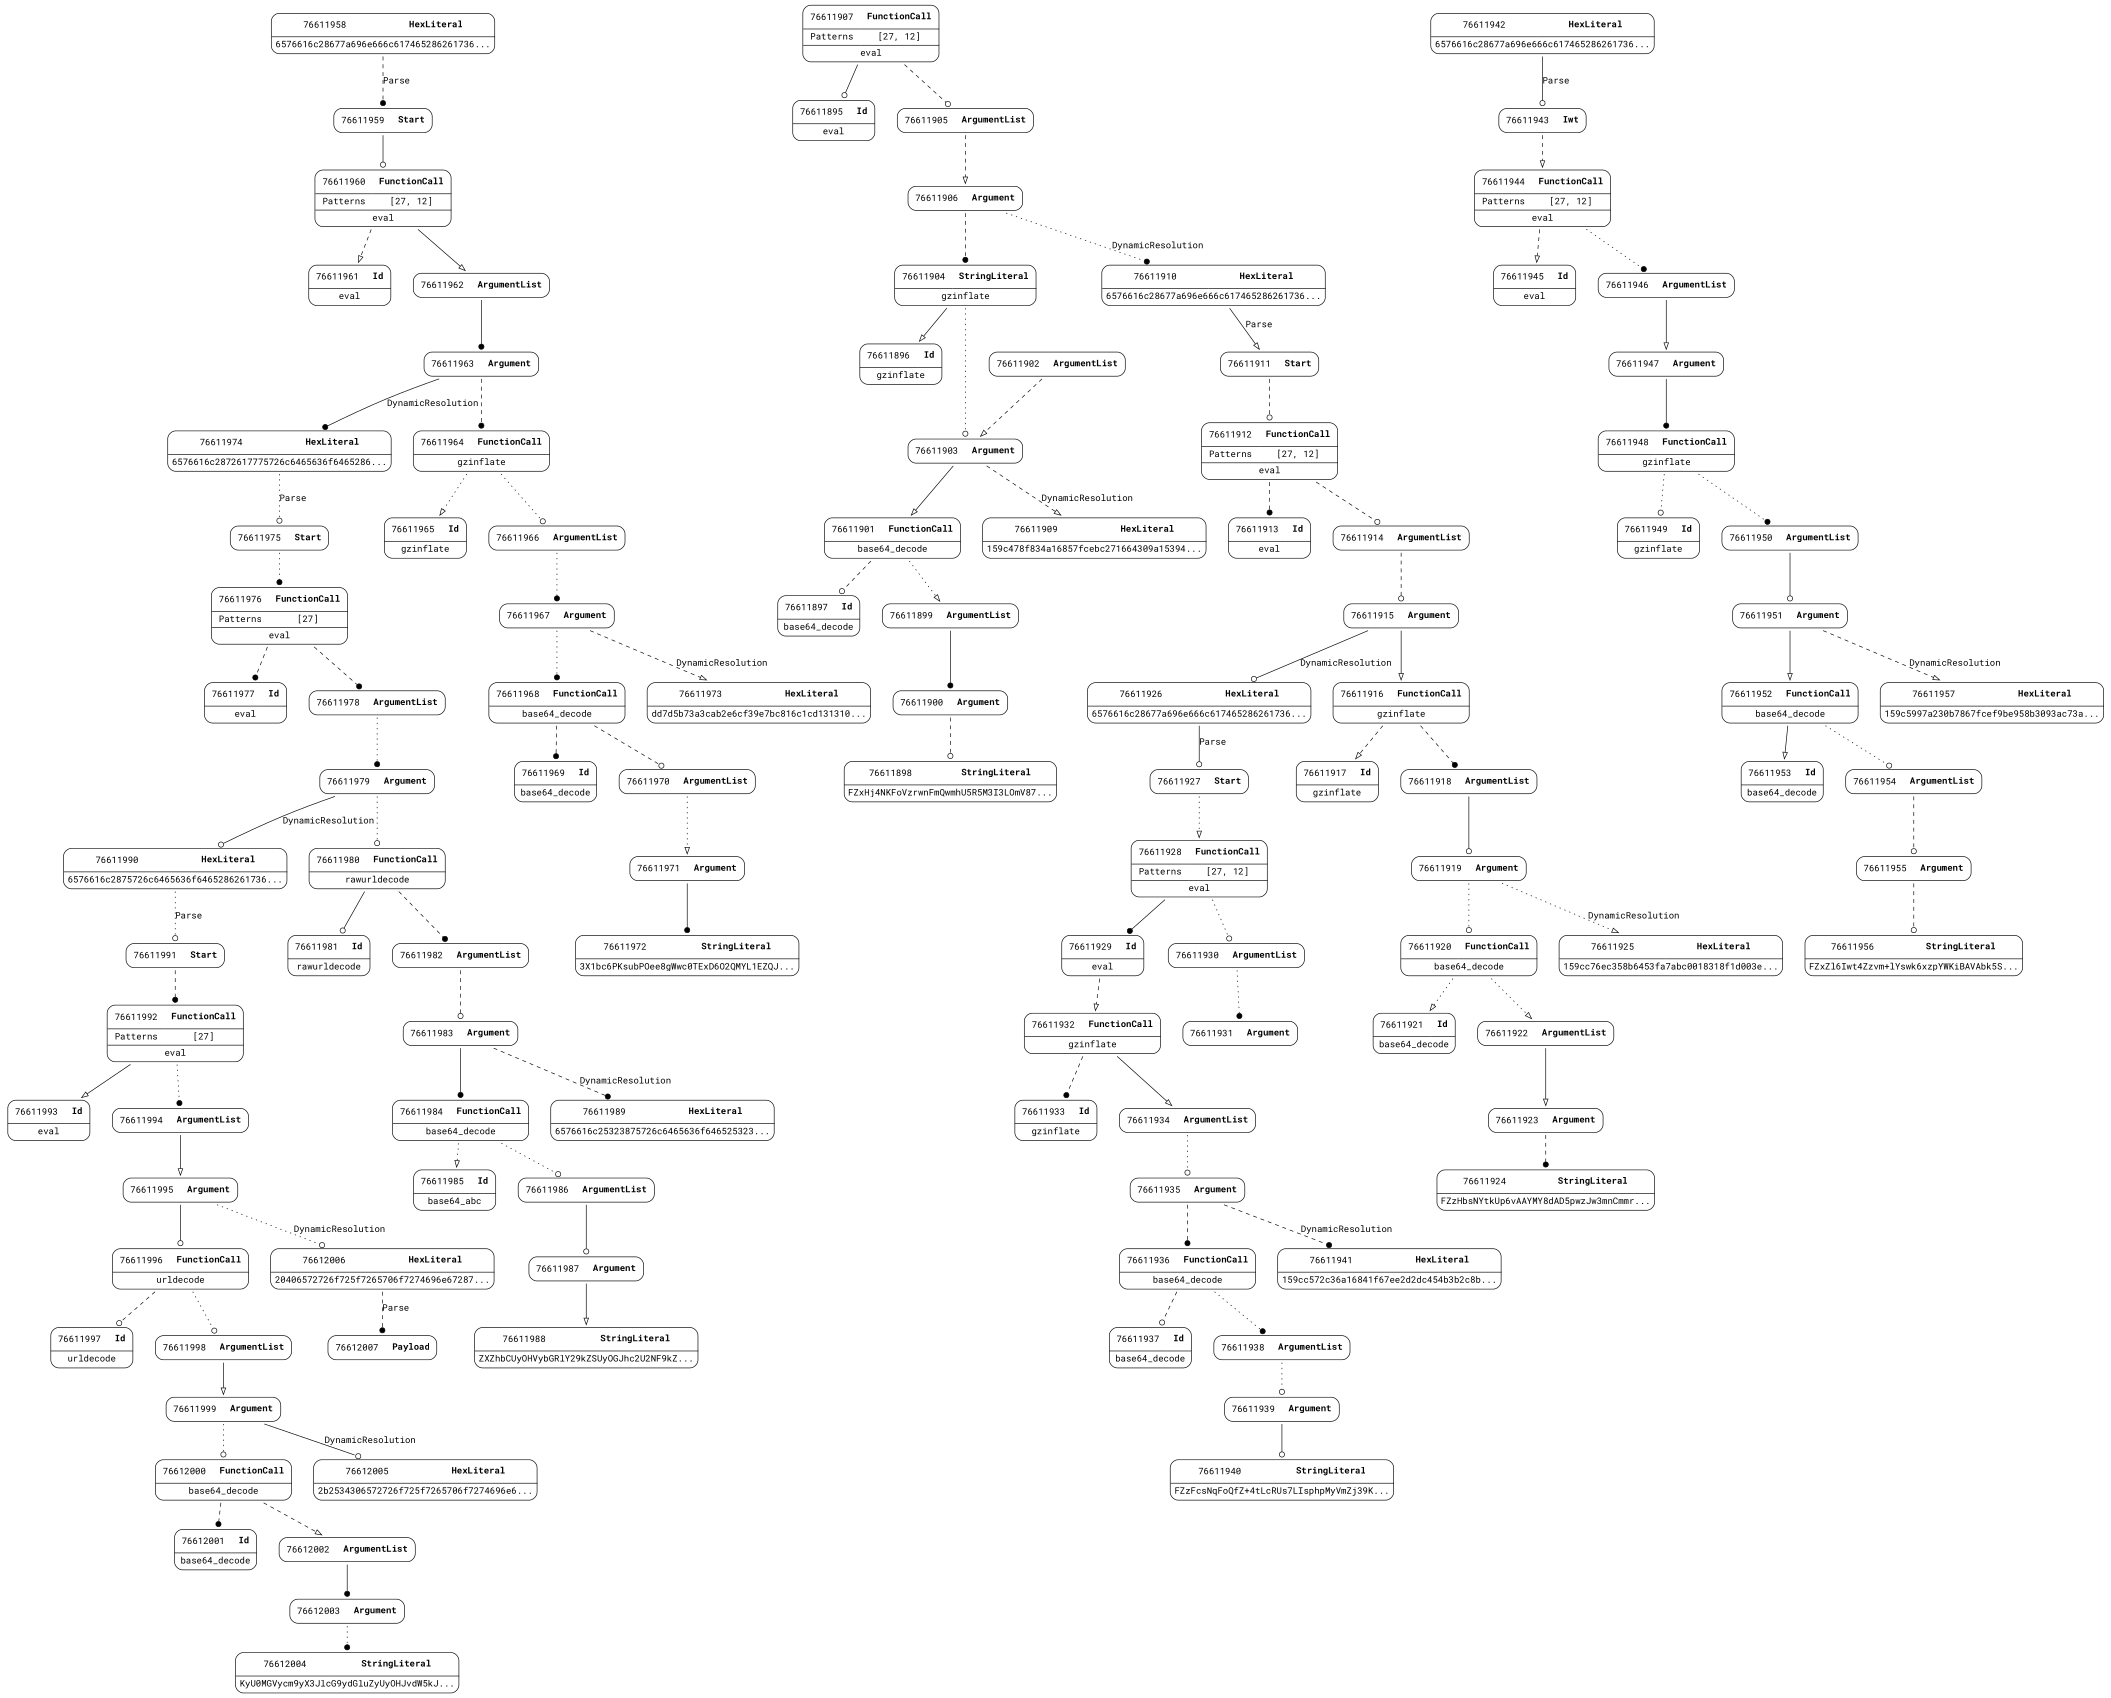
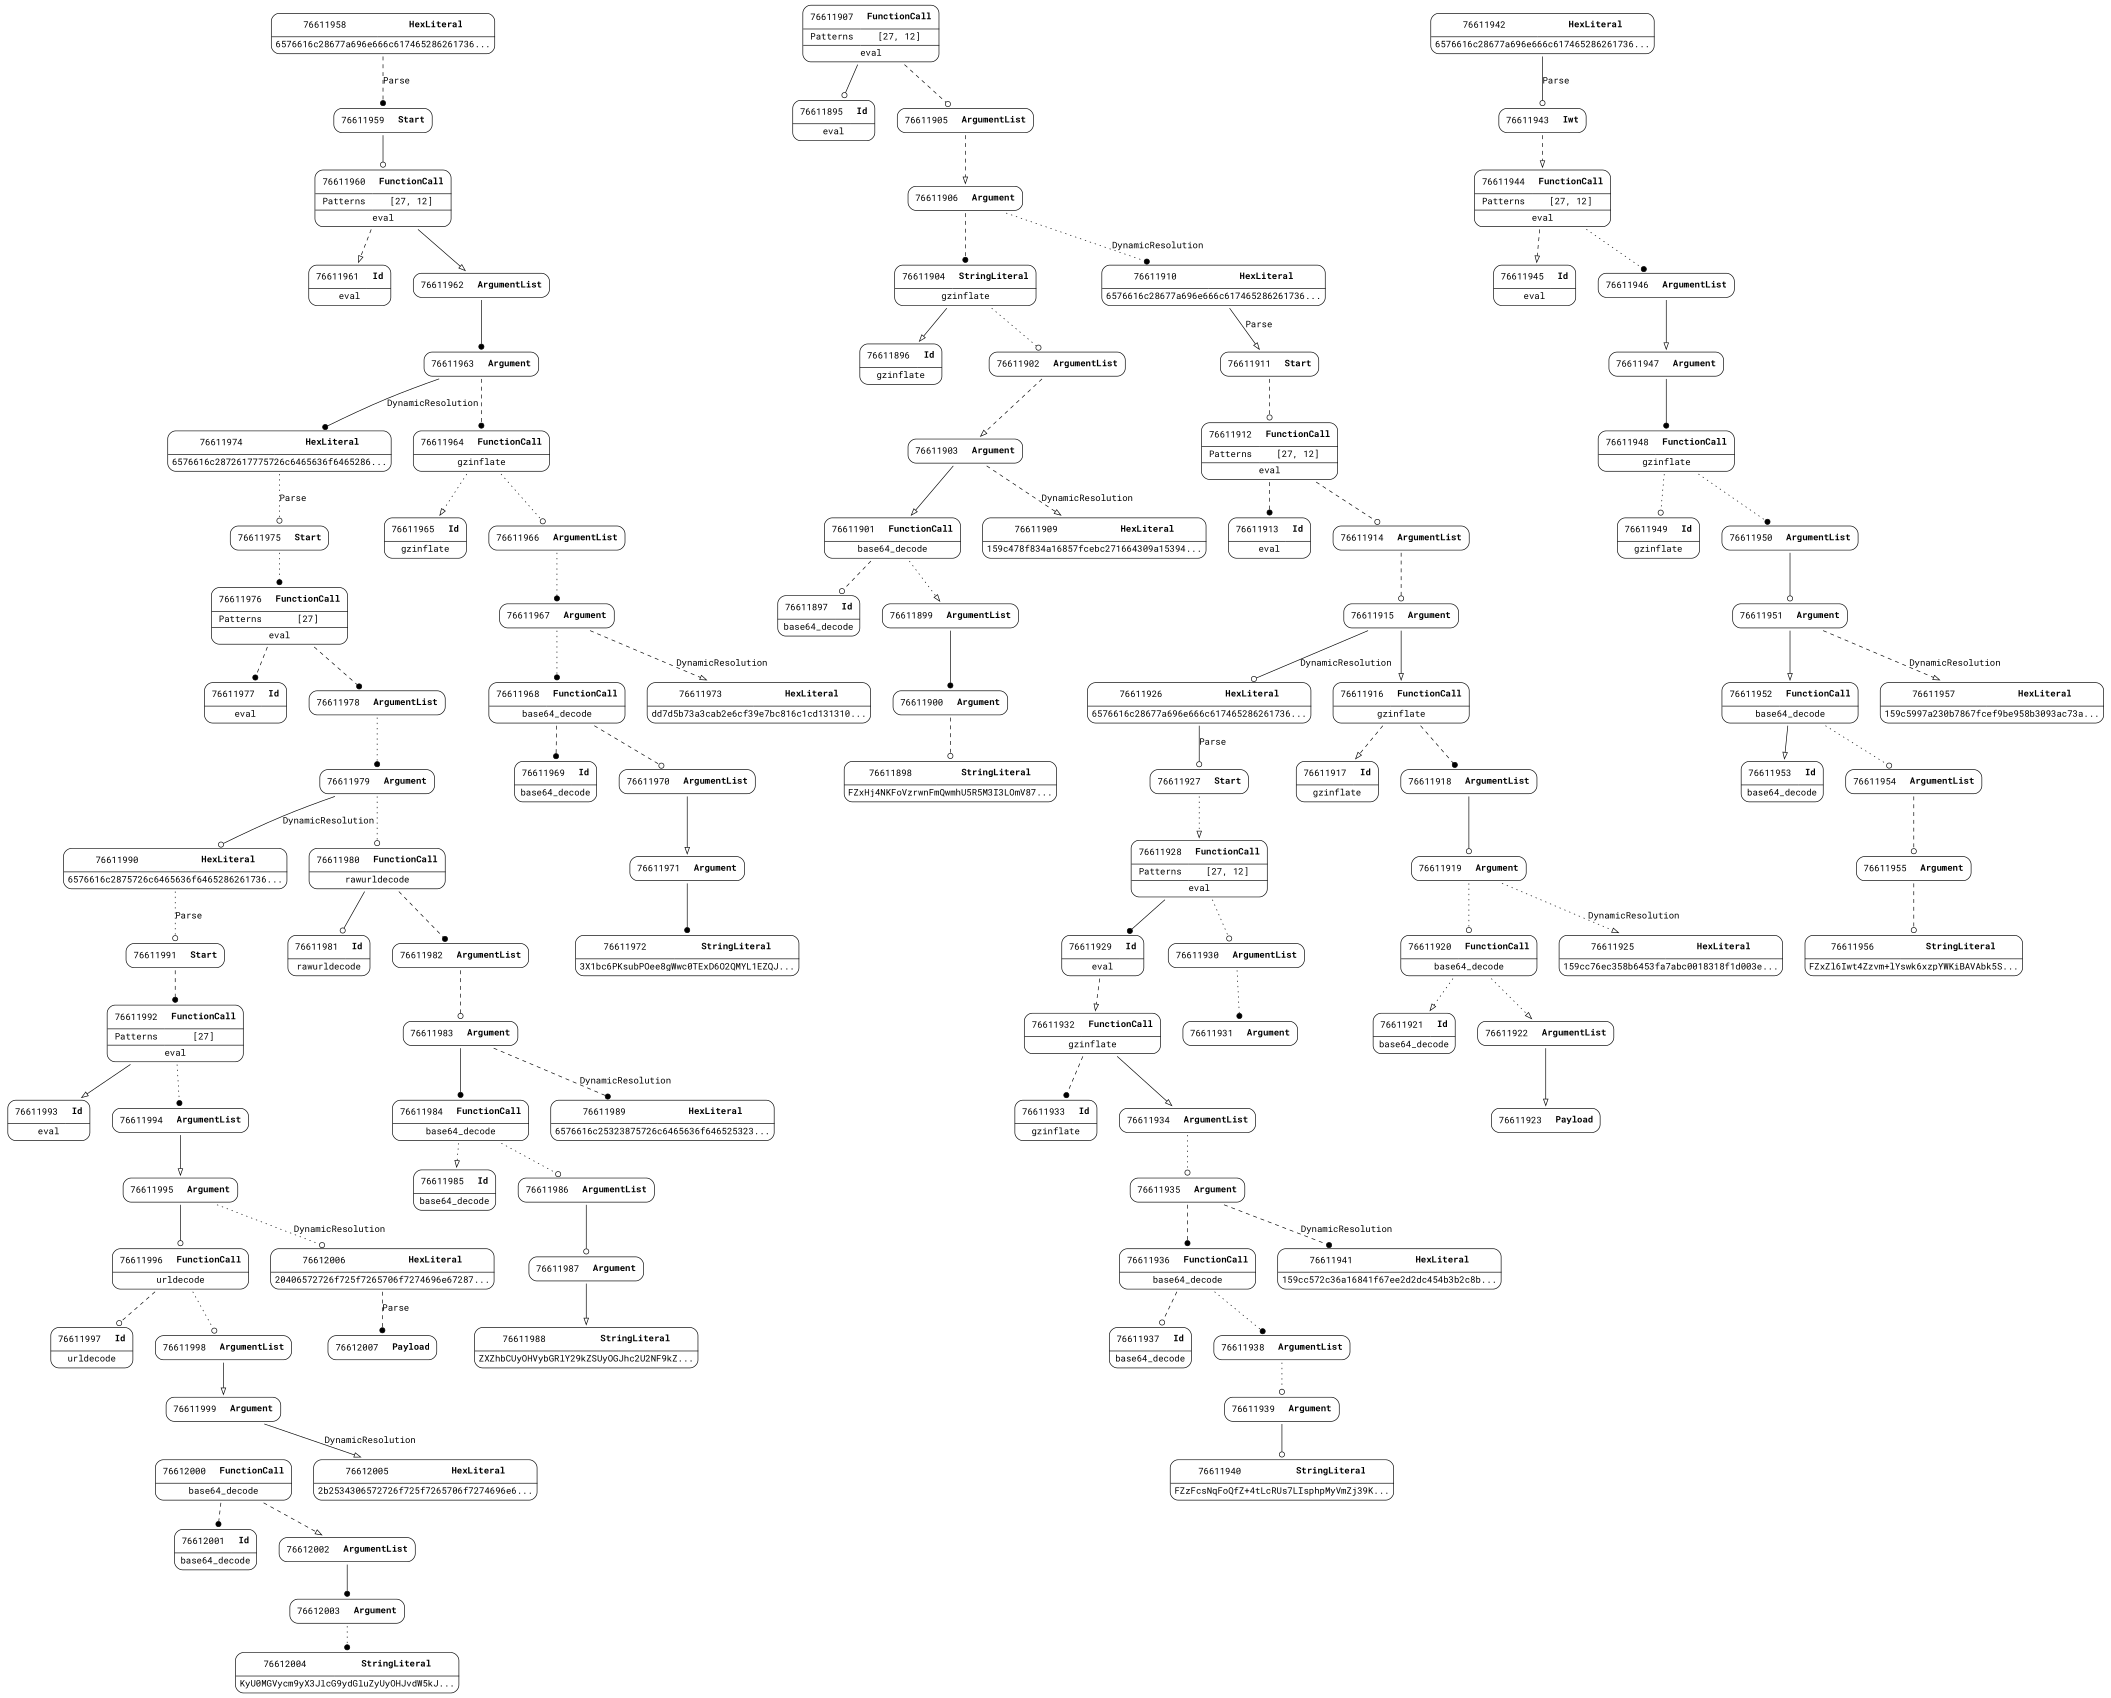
(965, 370) -> (1014, 327)
(687, 822) -> (687, 822)
(1574, 1120) -> (1574, 1120)
(1546, 1190) -> none
(455, 1201) -> (455, 1201)
(223, 1438) -> none
(309, 1439) -> (309, 1439)
